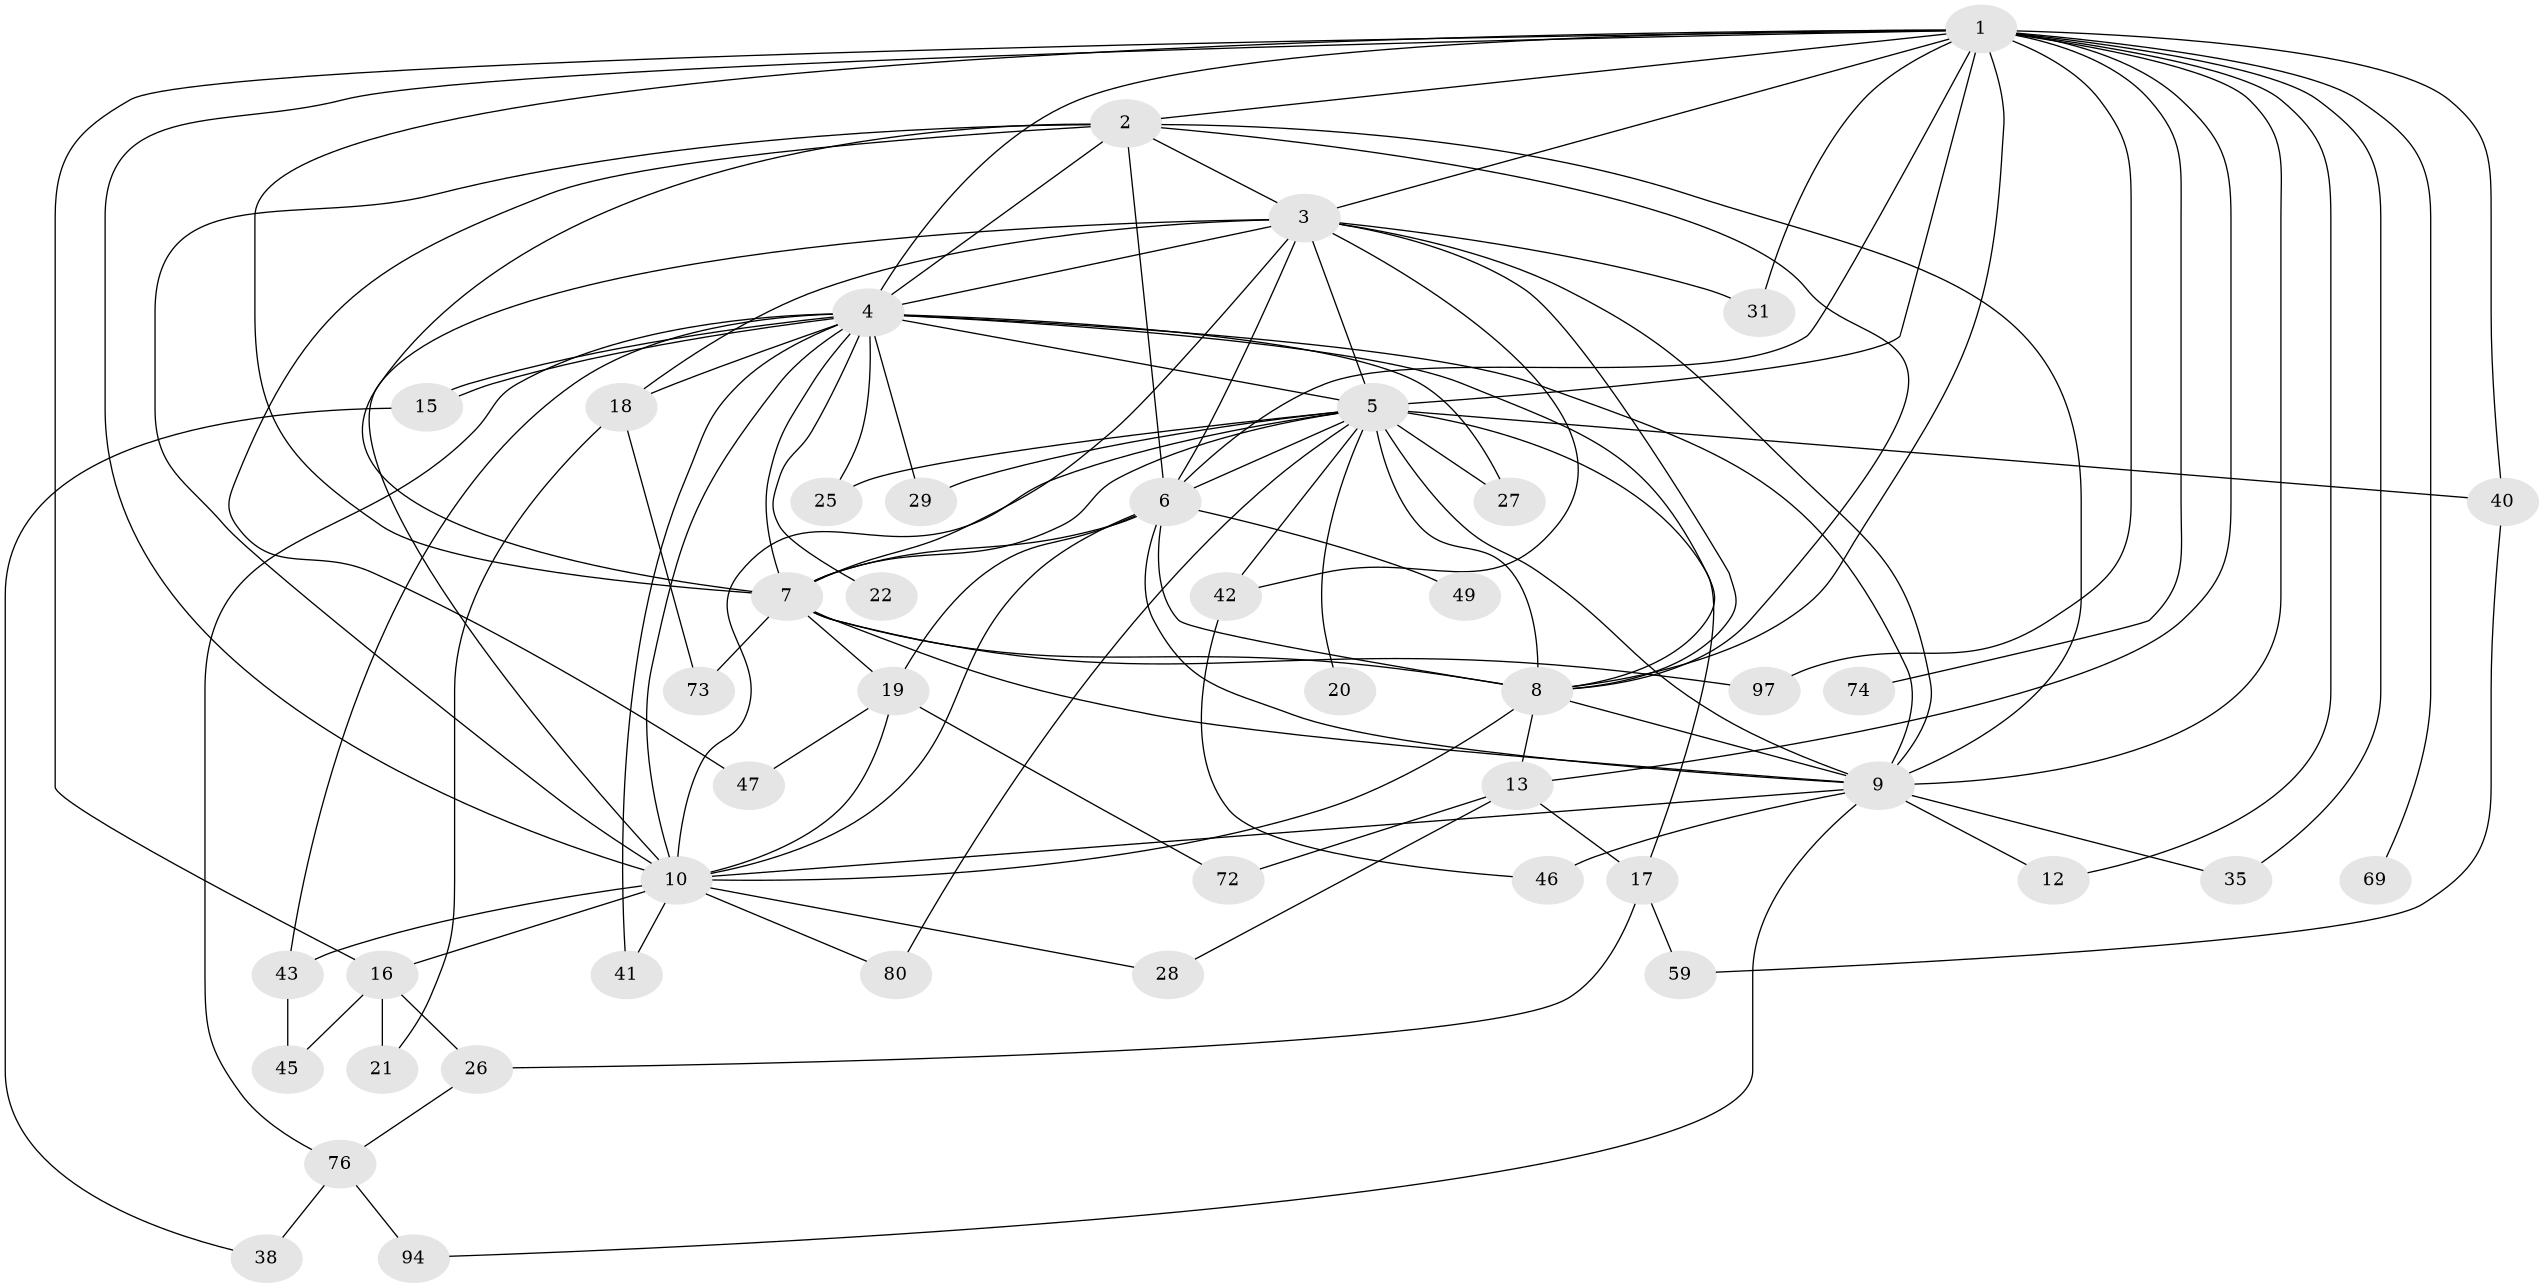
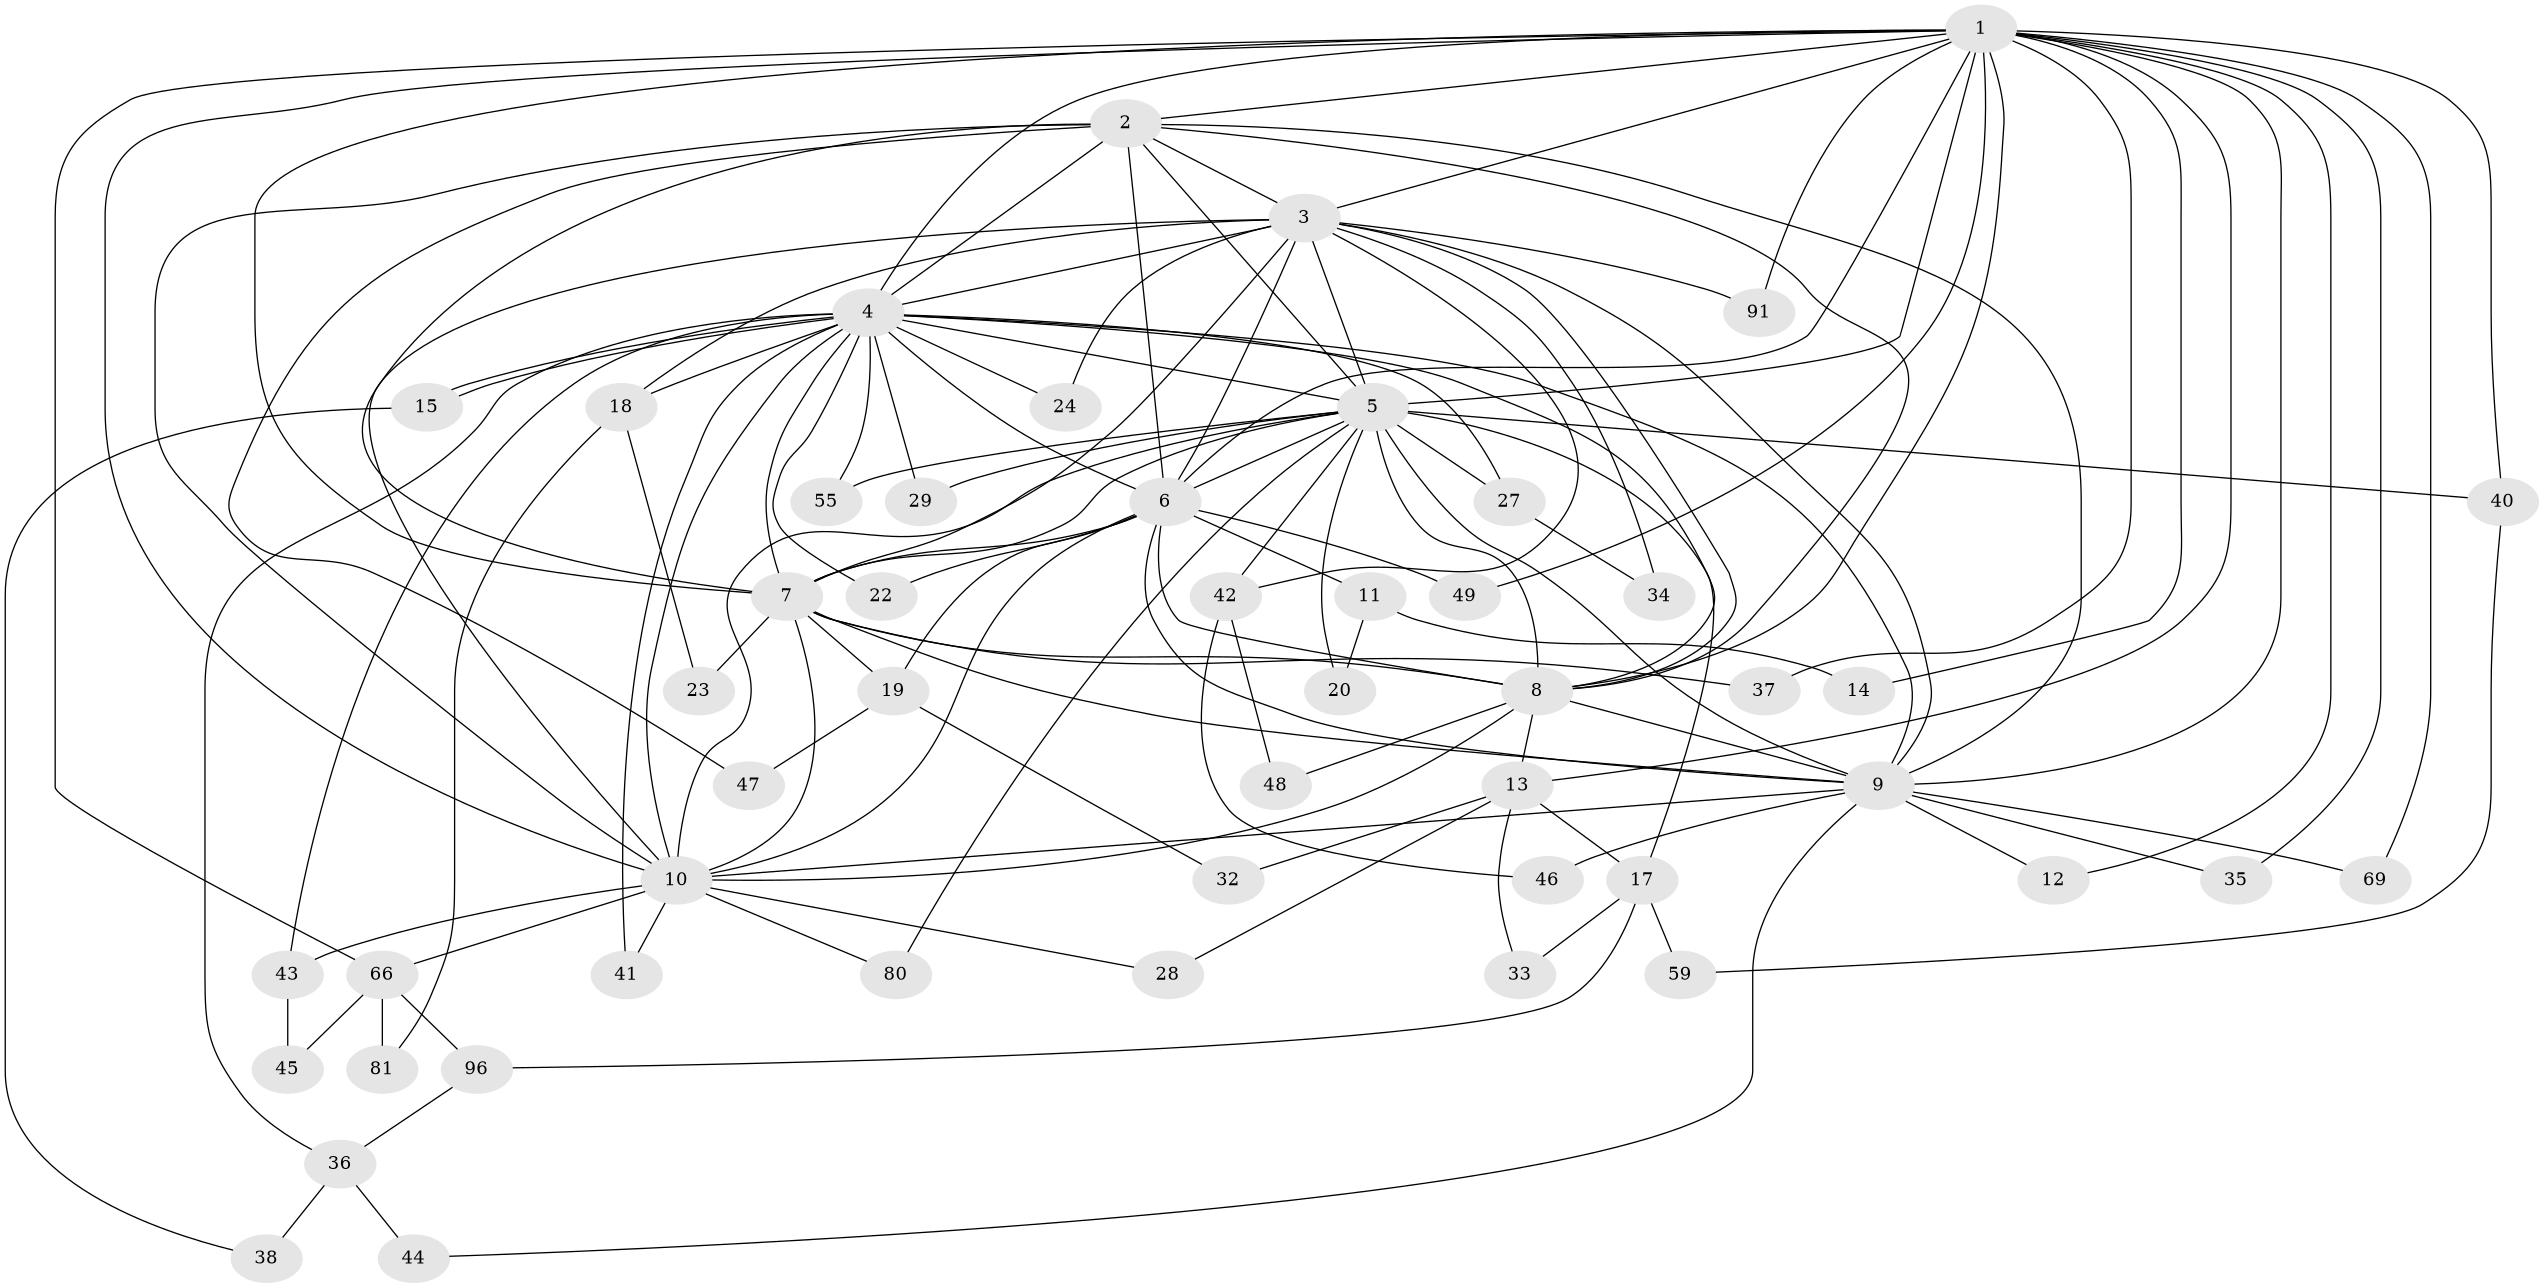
none -> (1250, 265)
(1759, 313) -> (1759, 313)
none -> (1066, 407)
none -> (1851, 409)
none -> (1005, 422)
(826, 502) -> (826, 502)
none -> (983, 558)
none -> (1370, 597)
none -> (1659, 597)
(699, 691) -> (699, 691)
(1765, 691) -> (1765, 691)
(1859, 691) -> (1859, 691)
none -> (1276, 786)
(825, 821) -> (811, 769)
none -> (2129, 827)
(1228, 880) -> (1228, 880)
(382, 975) -> (382, 975)
none -> (1520, 975)
(382, 1070) -> (382, 1070)
(477, 1070) -> (477, 1070)
(340, 1164) -> (340, 1164)
(414, 1259) -> (414, 1259)
